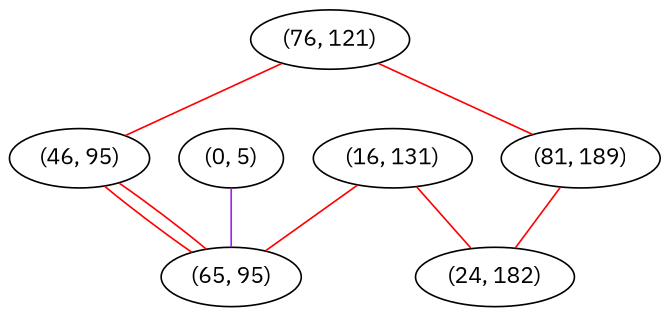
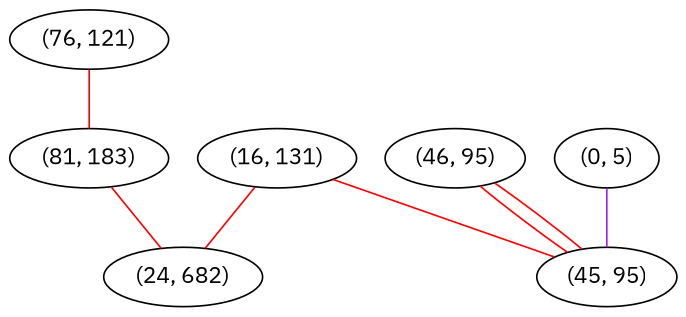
(203, 100) -> none
(581, 158) -> (89, 158)
(231, 277) -> (607, 277)
(495, 277) -> (183, 277)
